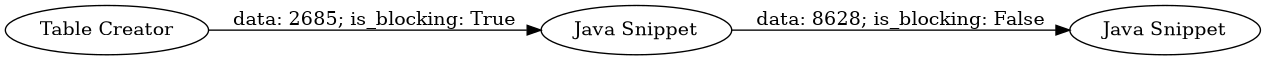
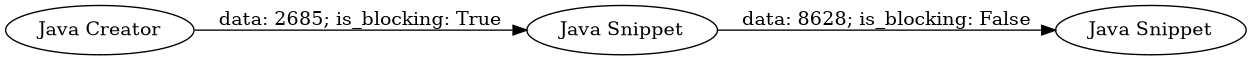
(107, 30) -> (100, 30)
